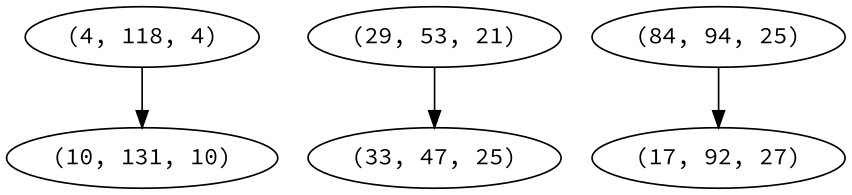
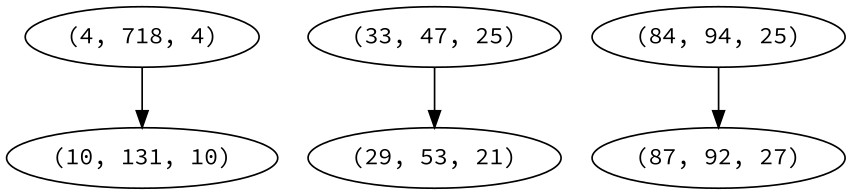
(142, 37) -> (142, 37)
(435, 89) -> (435, 89)
(719, 158) -> (719, 158)
